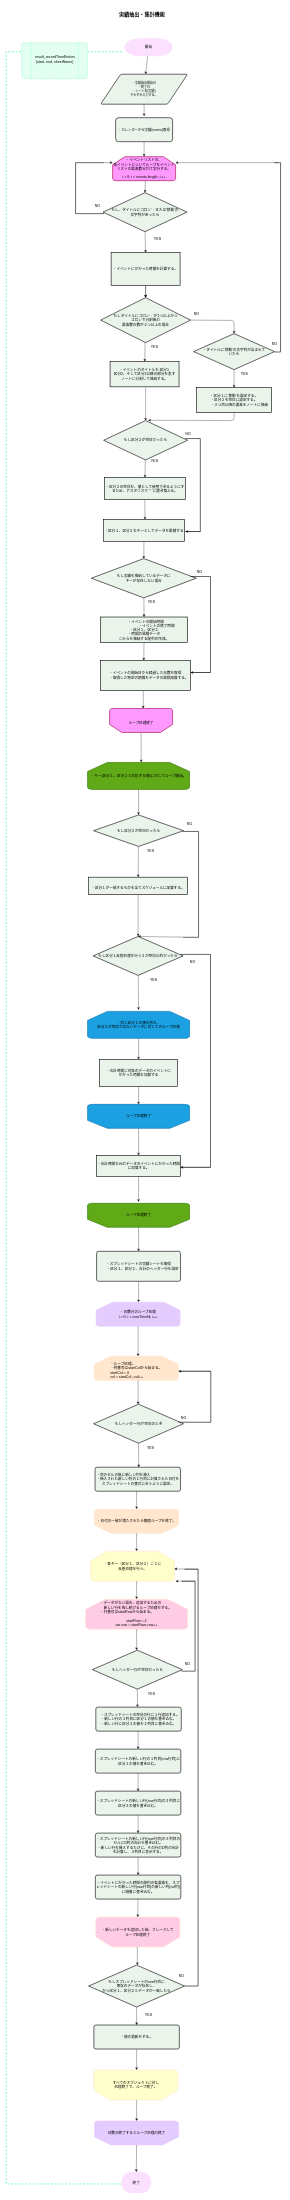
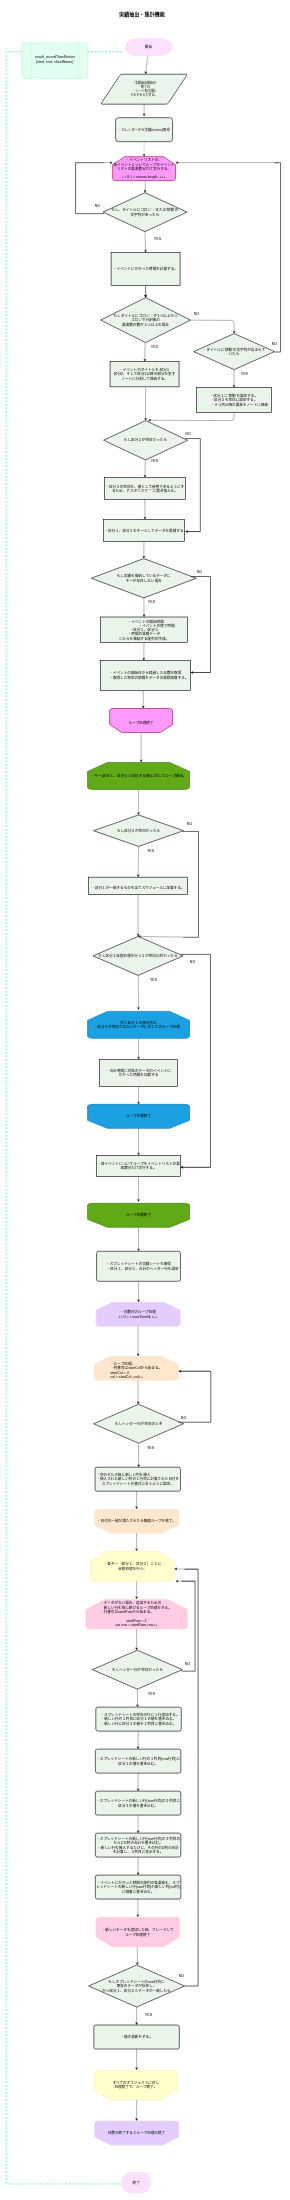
(144, 147) -> (144, 147)
(139, 1166) -> (139, 1166)
(136, 2169) -> none
